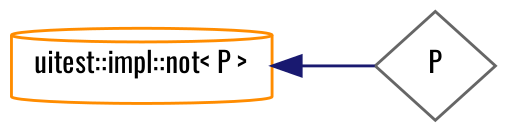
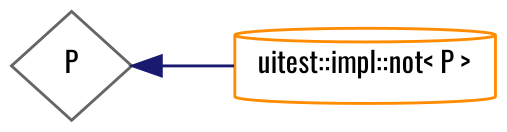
(338, 66) -> (198, 66)
